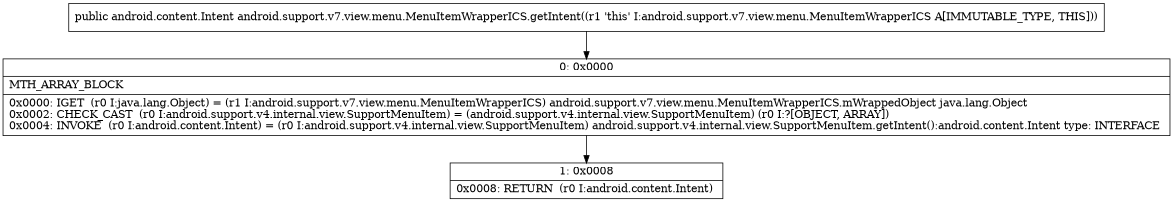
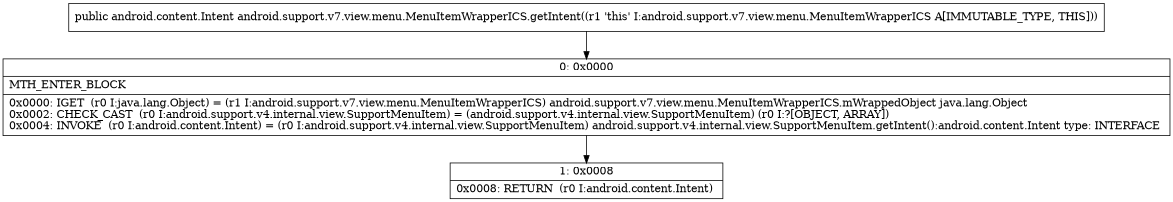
(66, 85) -> (68, 85)
